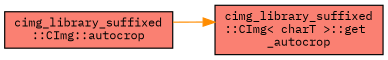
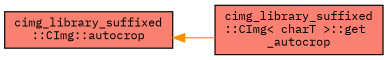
(188, 22) -> (200, 38)
